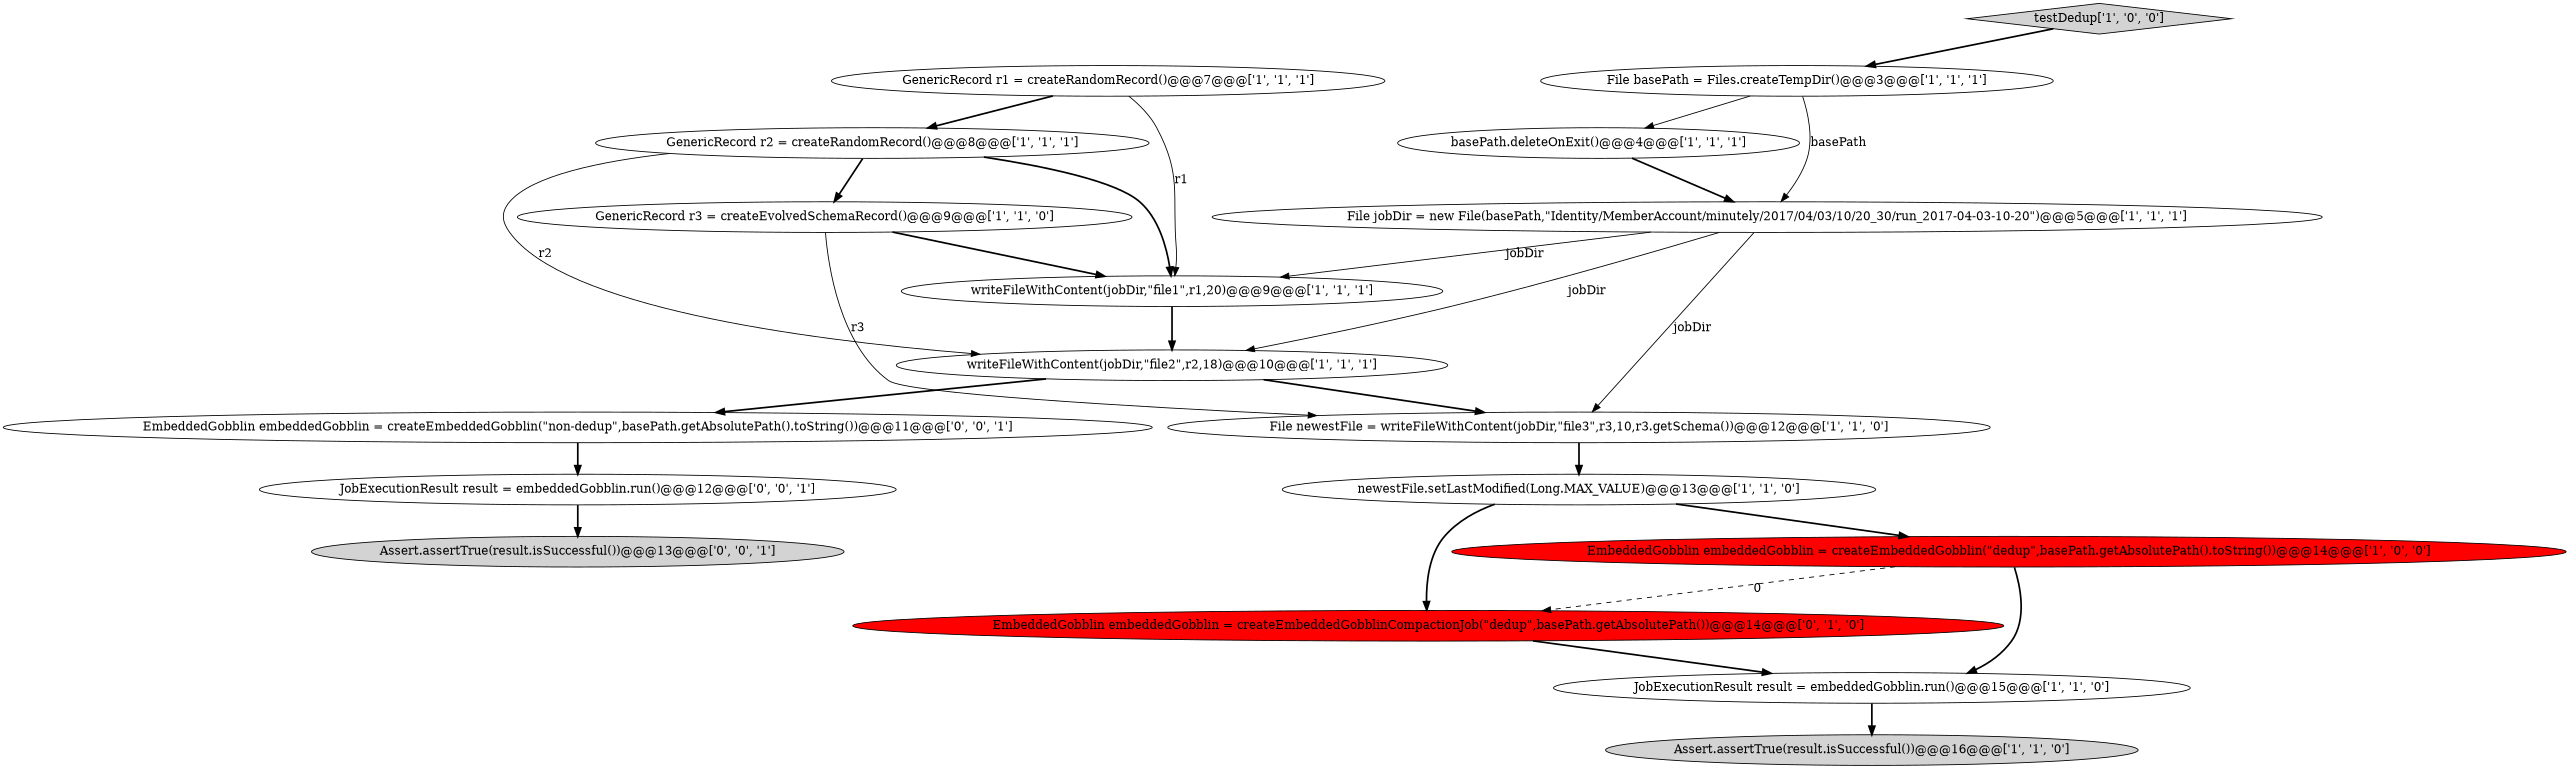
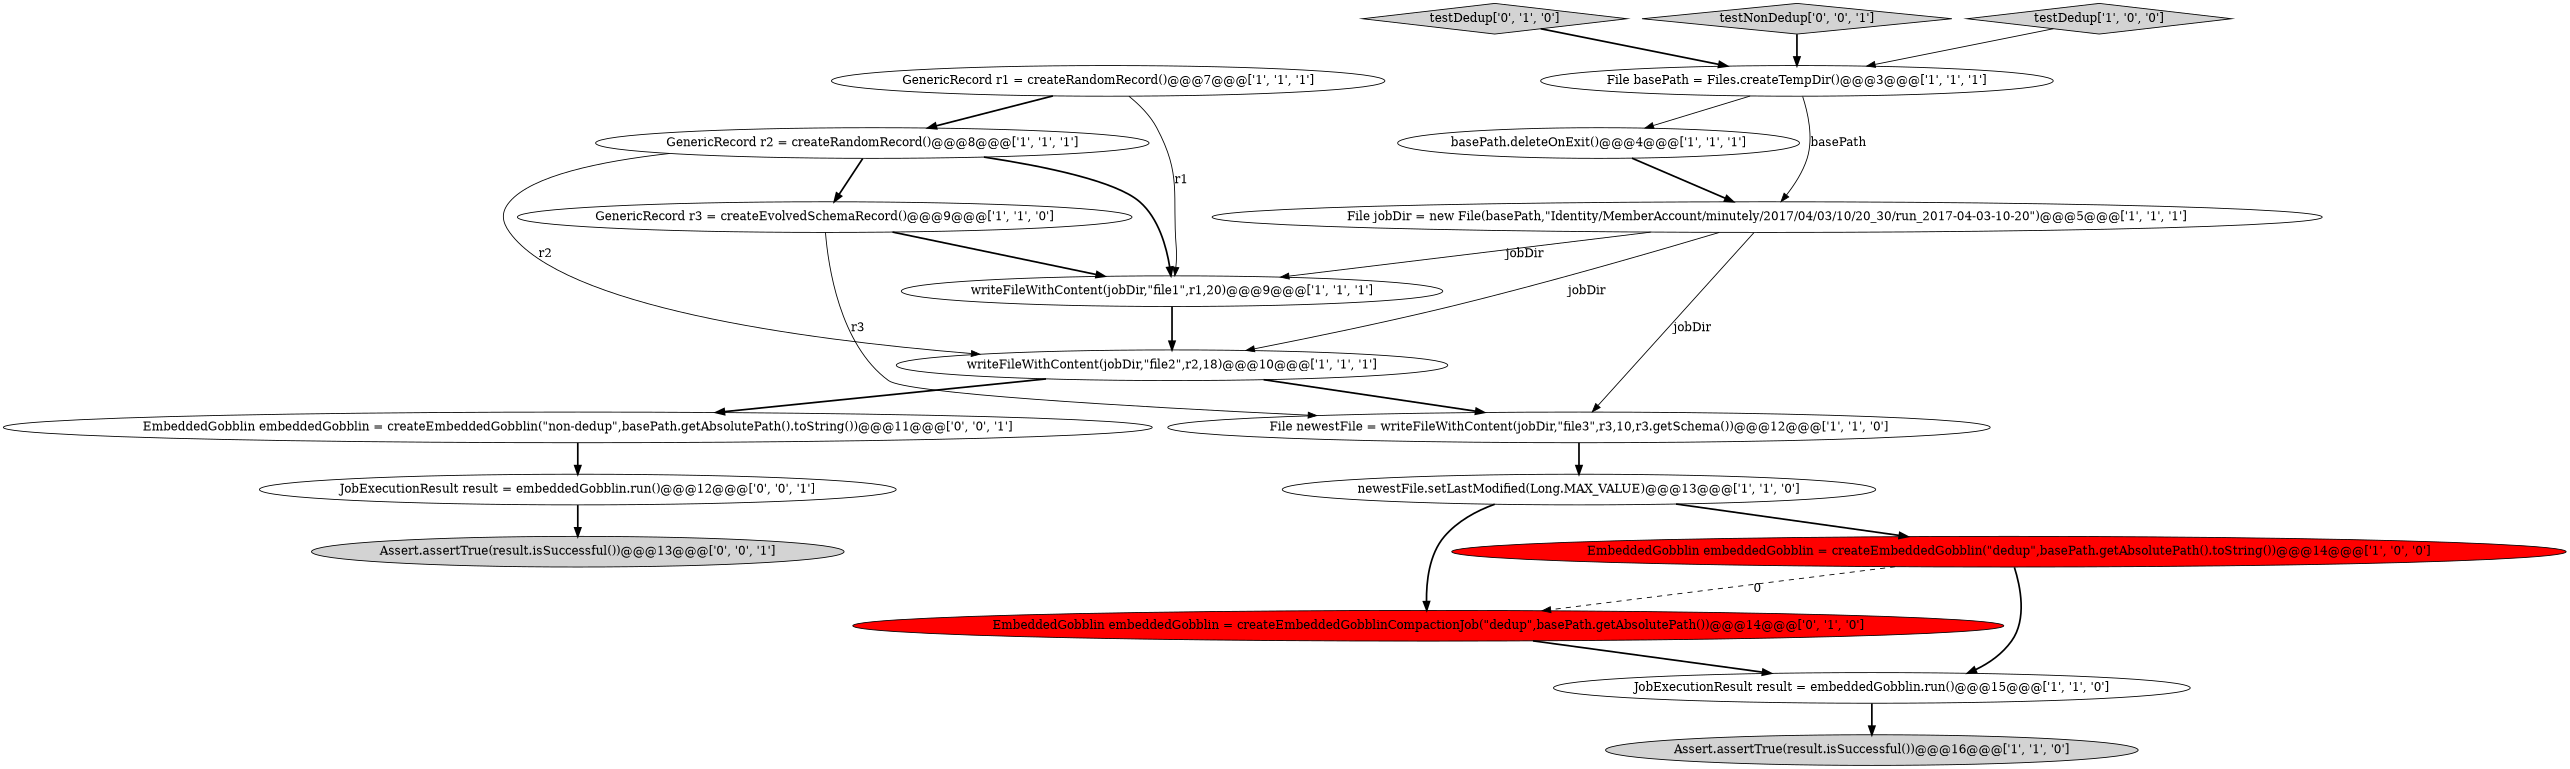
none -> (1495, 19)
none -> (1797, 19)
(1964, 47) -> (1964, 47)
